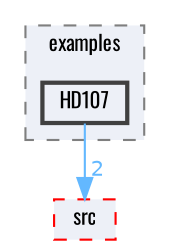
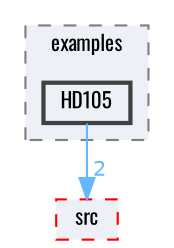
(85, 103) -> (87, 103)
